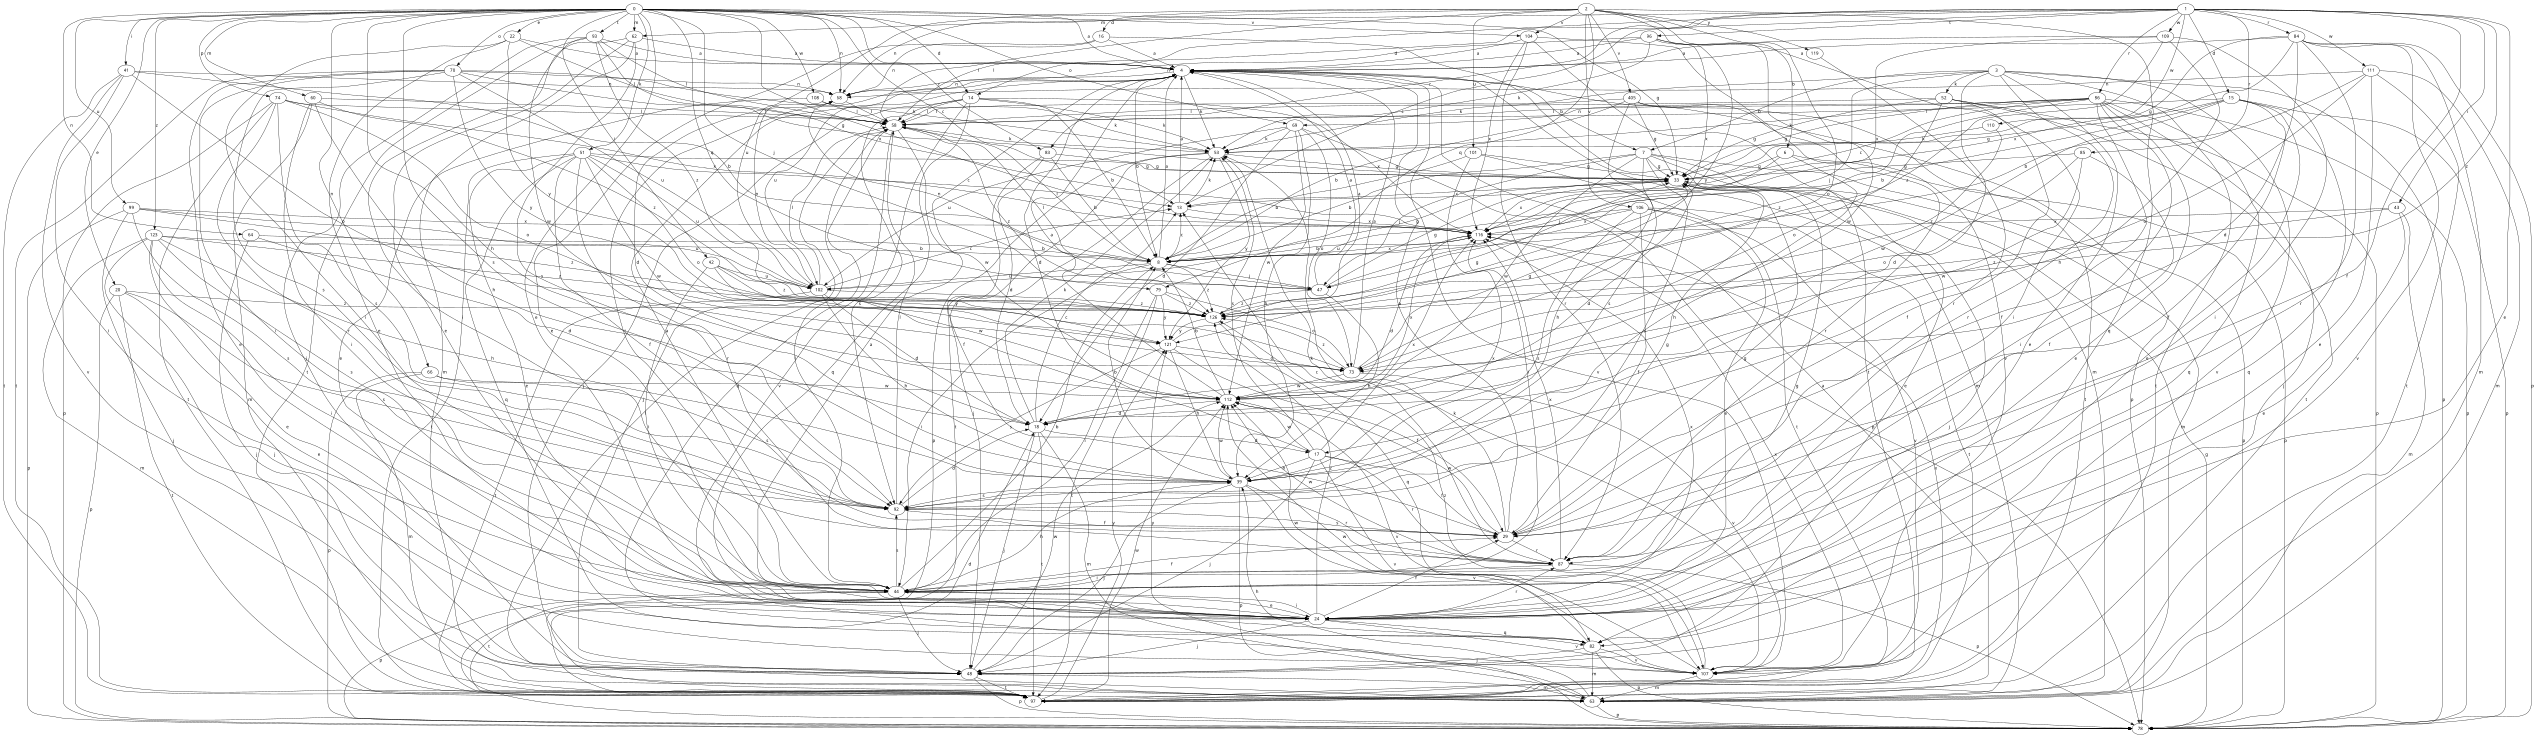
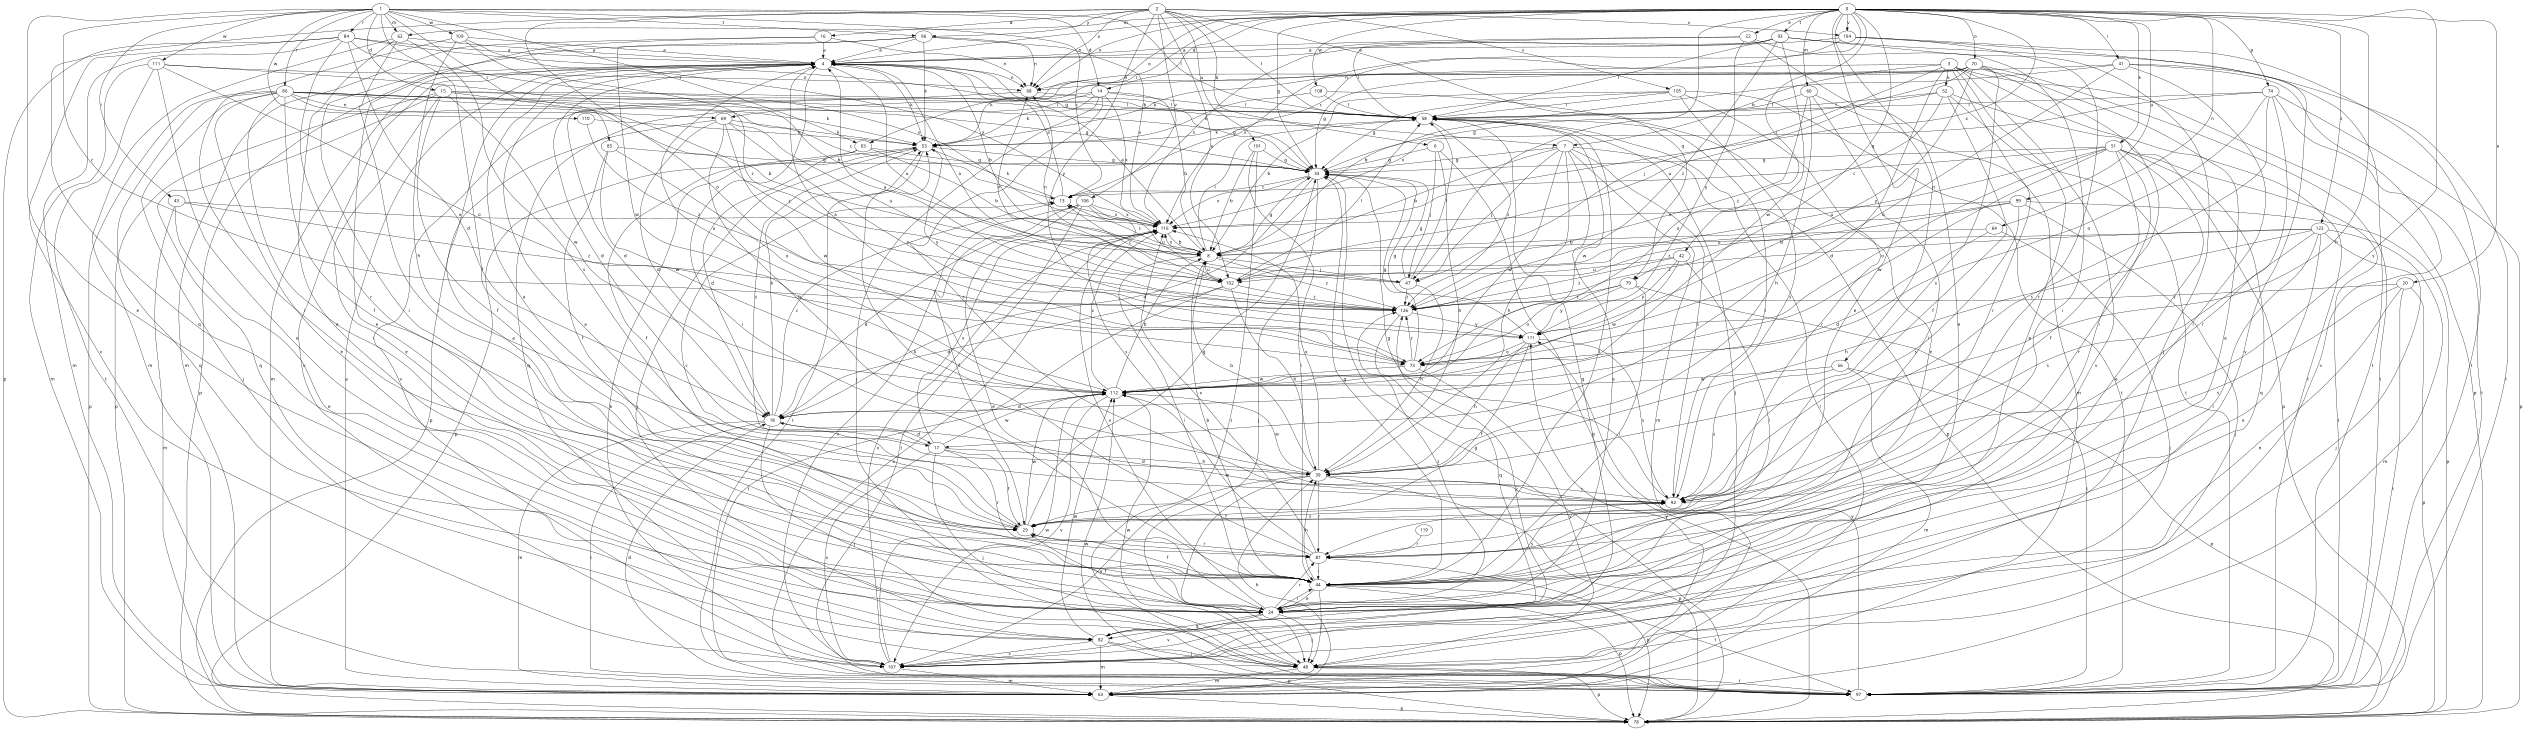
(1696, 23) -> (1044, 31)
(1632, 98) -> (1677, 91)
